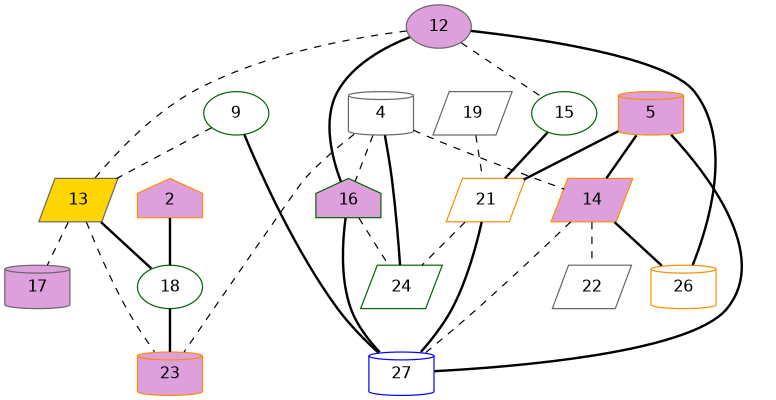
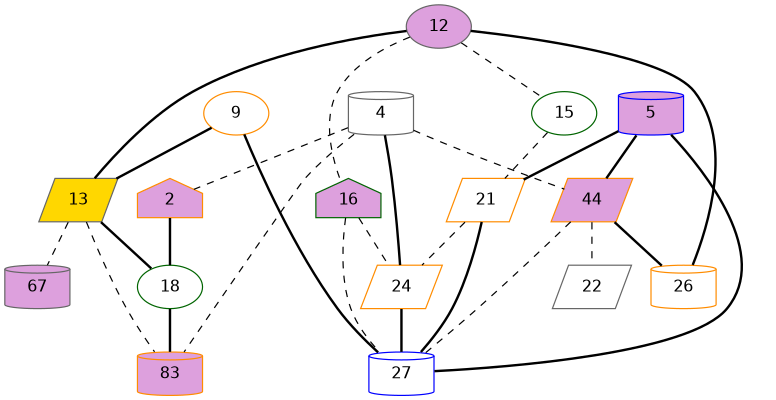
(235, 72) -> (235, 72)
(337, 92) -> (337, 92)
(236, 113) -> (236, 113)
(473, 113) -> none
(651, 113) -> (651, 113)
(164, 153) -> (164, 153)
(526, 155) -> (526, 155)
(364, 158) -> (271, 159)
(592, 200) -> (592, 200)
(37, 287) -> (37, 287)
(401, 287) -> (401, 287)
(346, 290) -> (346, 290)
none -> (401, 330)
(170, 374) -> (170, 374)
